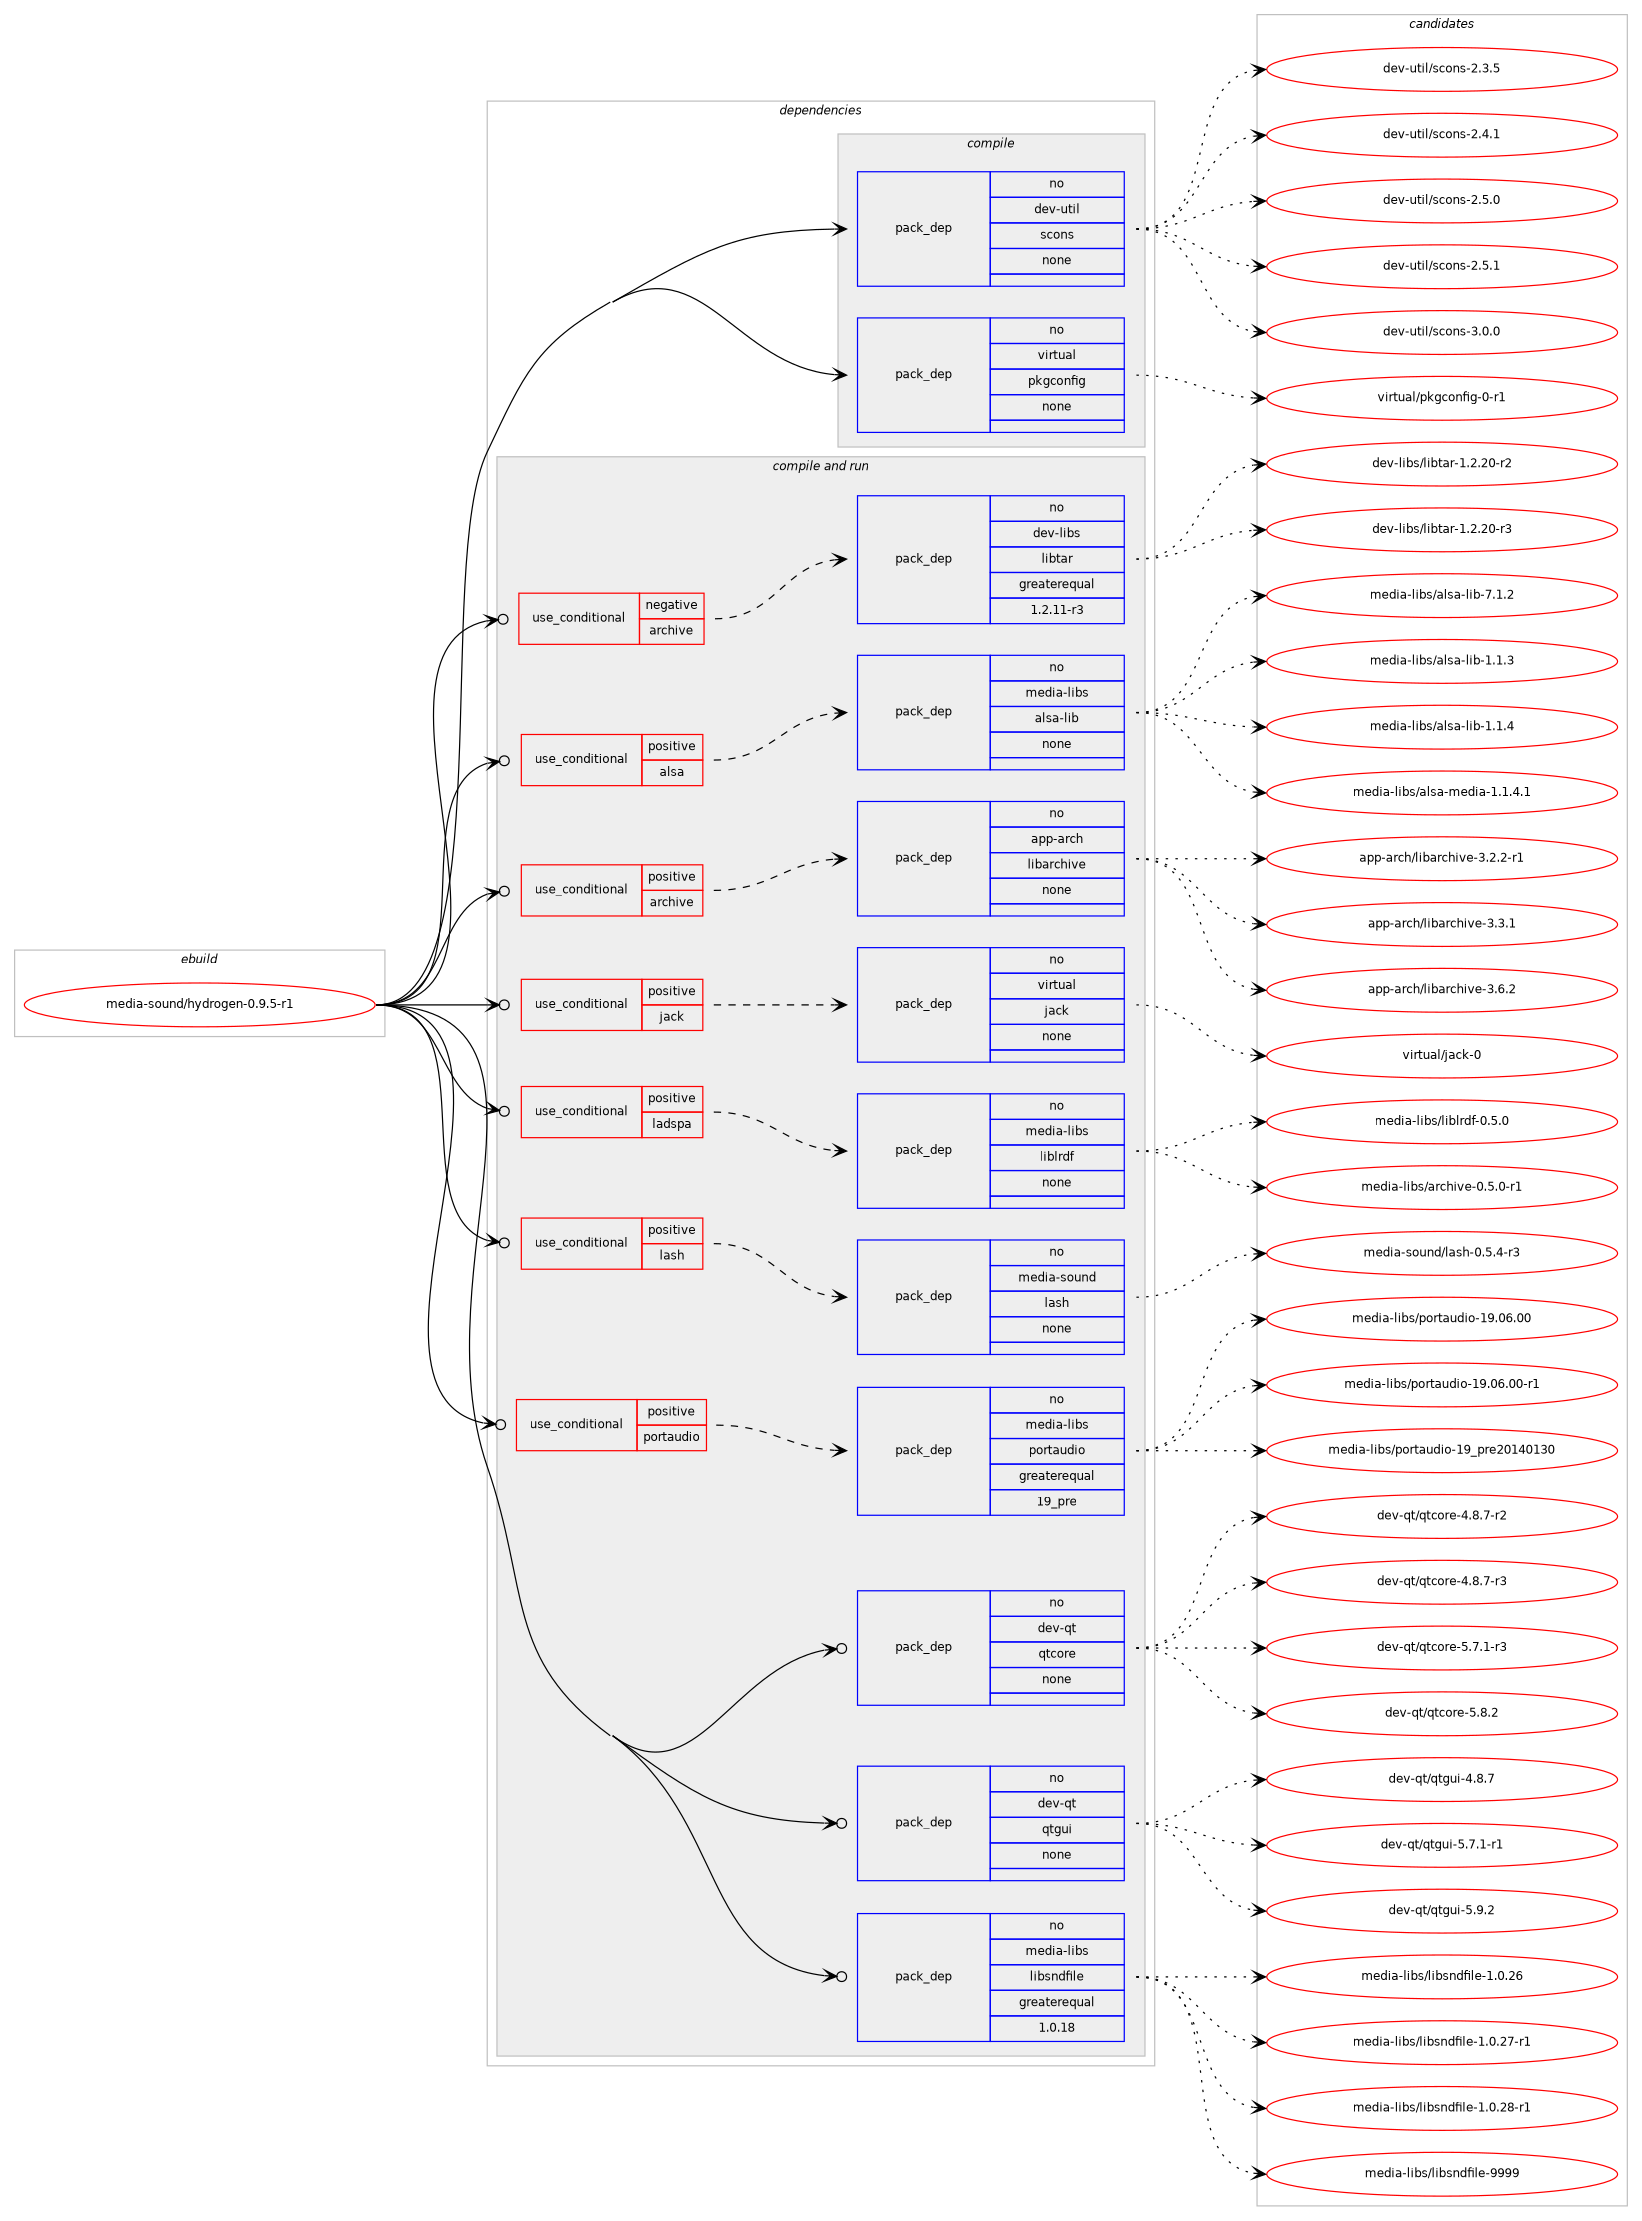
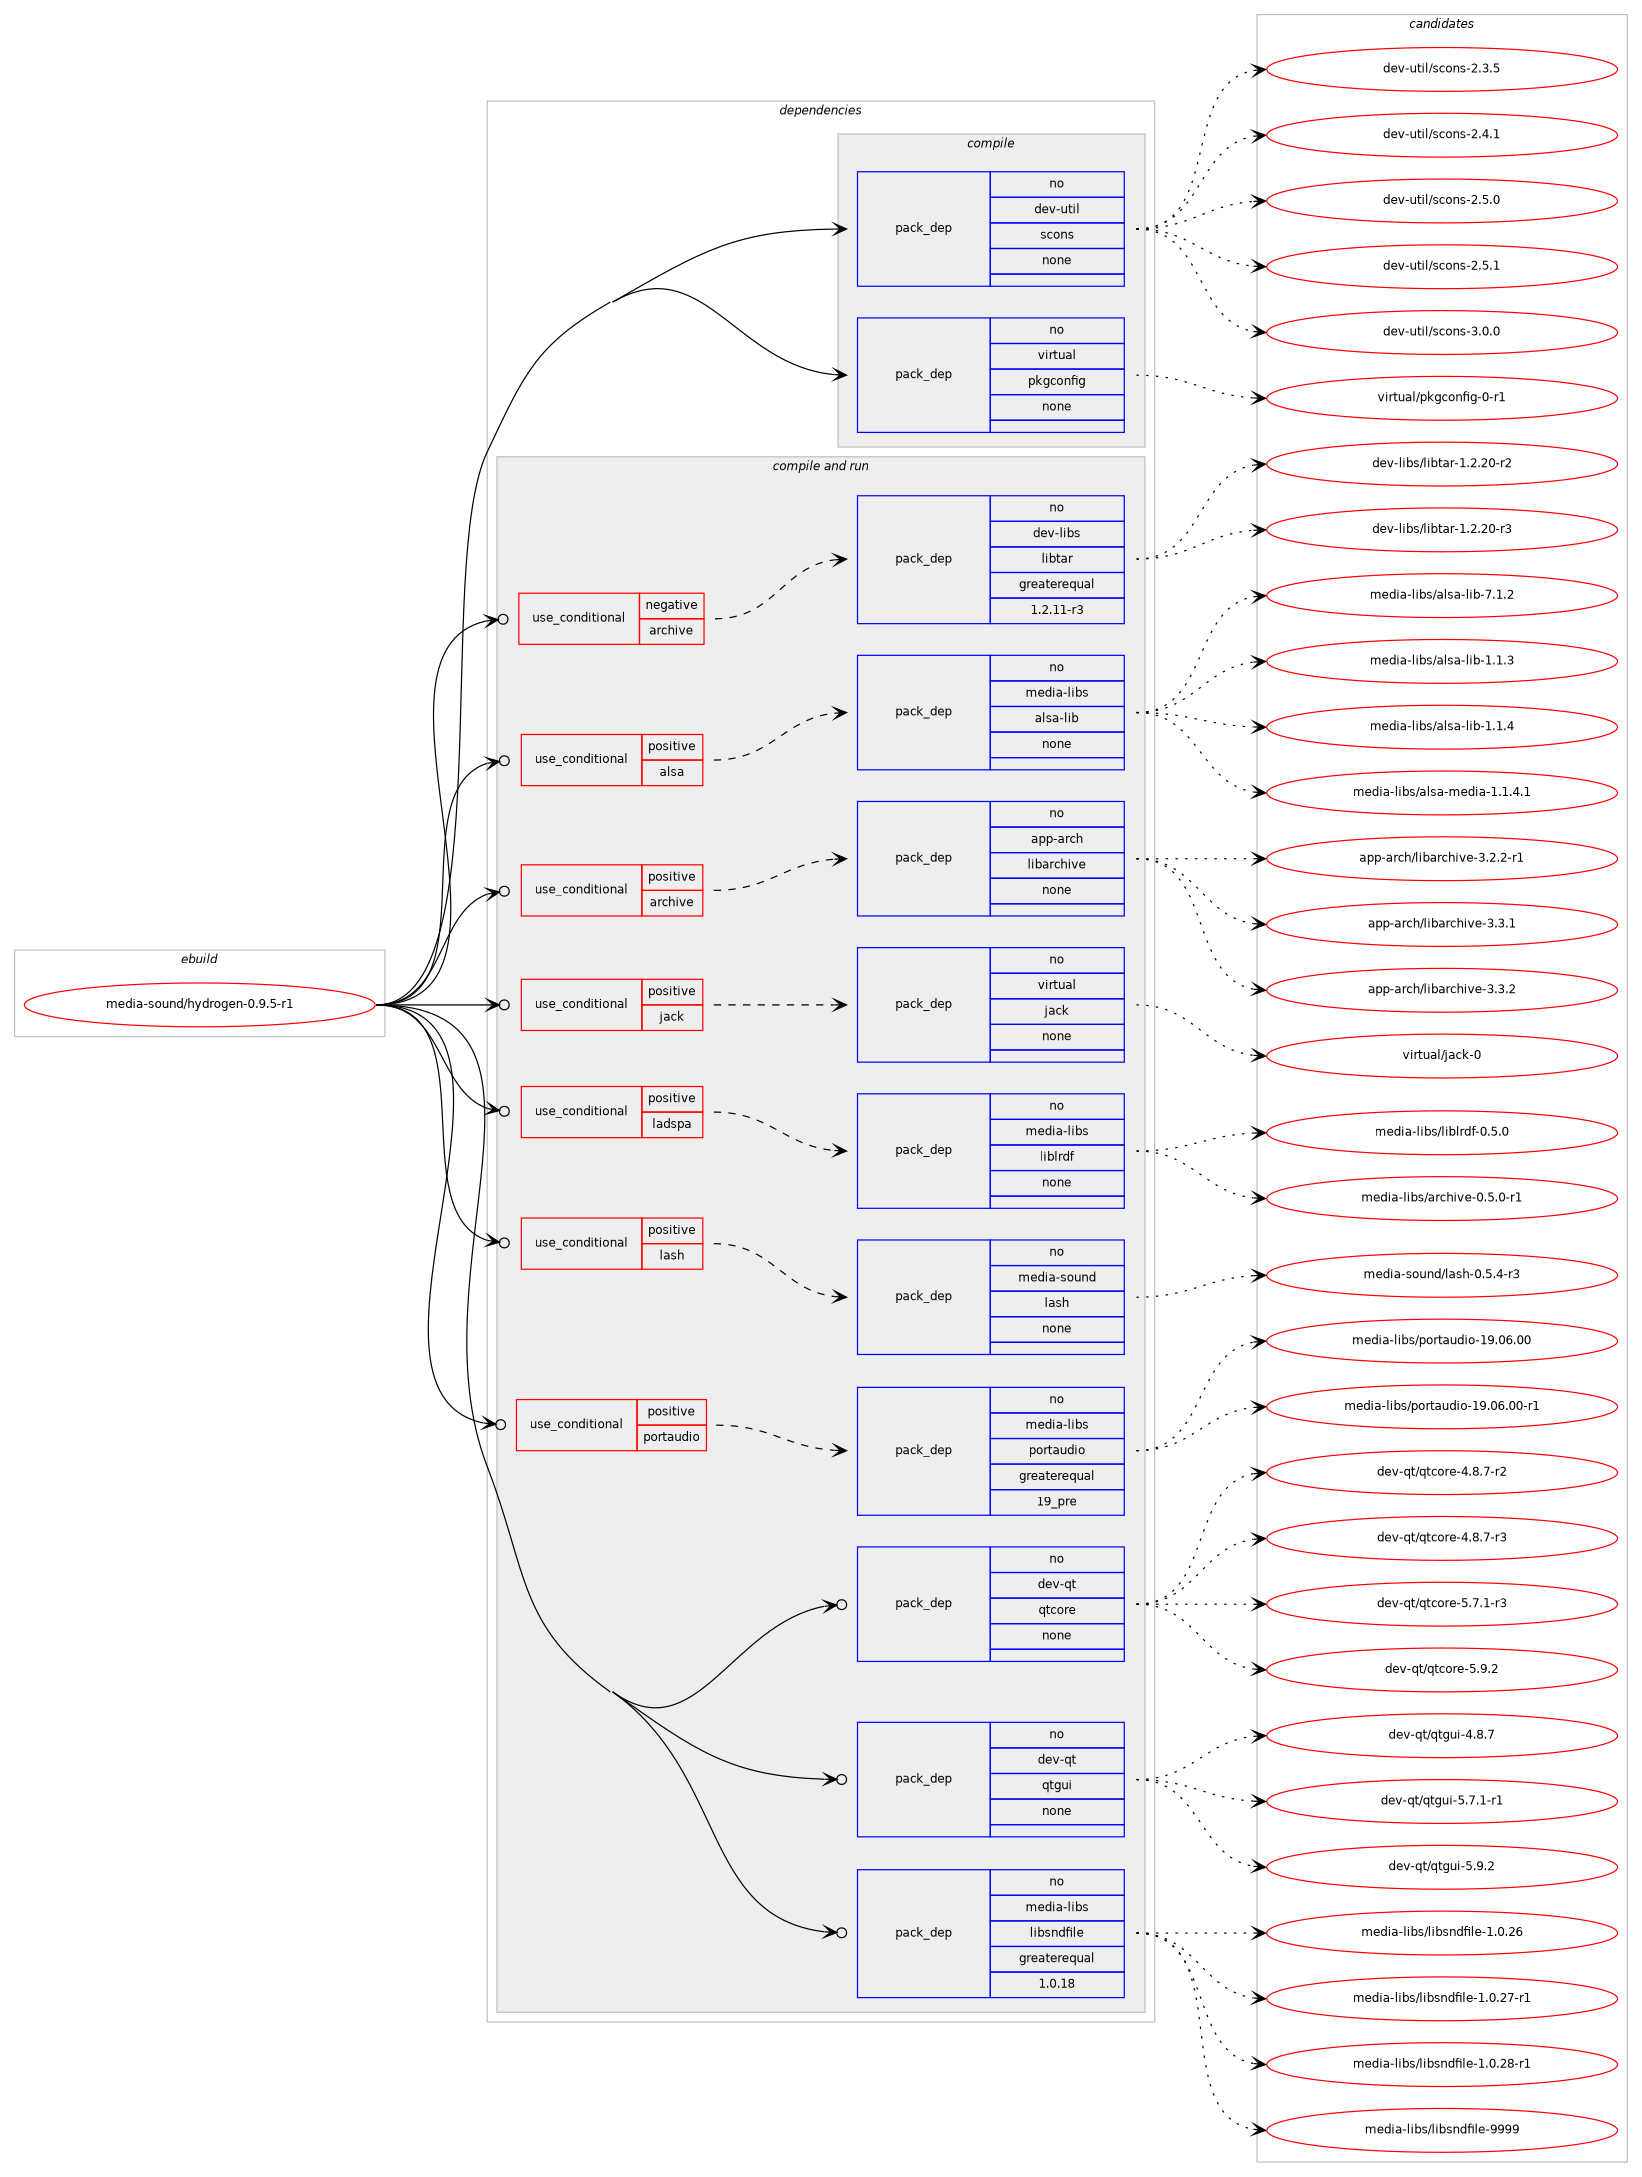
(1442, 990) -> (1442, 990)
(1442, 1451) -> none
(1442, 1714) -> (1442, 1670)
